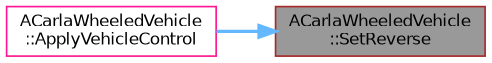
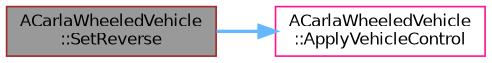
(238, 31) -> (238, 31)
